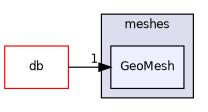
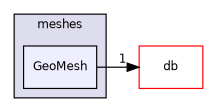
(84, 67) -> (113, 67)
